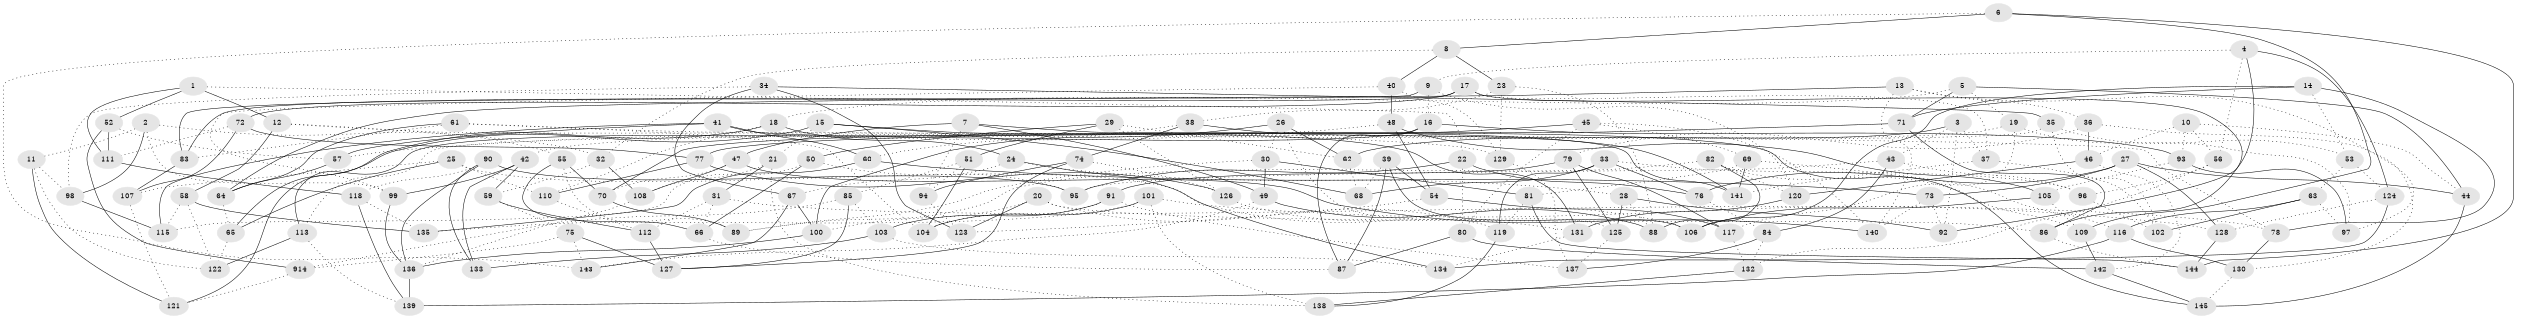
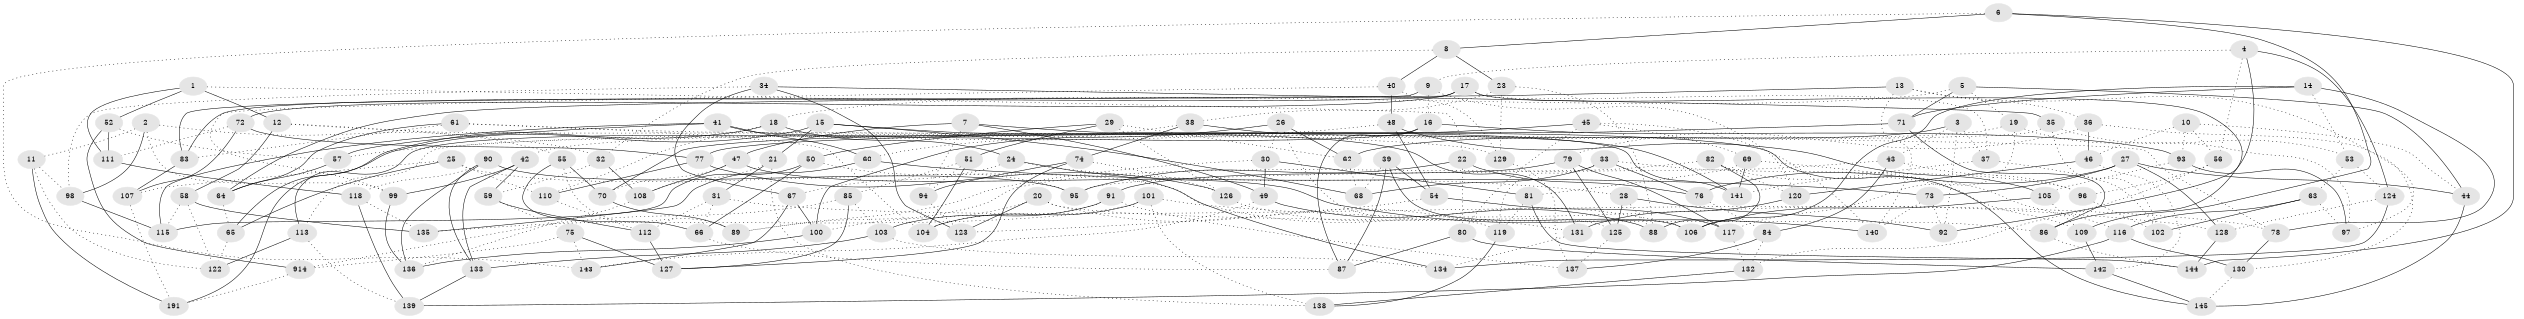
(790, 146) -> (790, 146)
(1532, 175) -> (1532, 175)
(495, 219) -> (495, 219)
(409, 288) -> (443, 288)
(174, 306) -> (174, 306)
